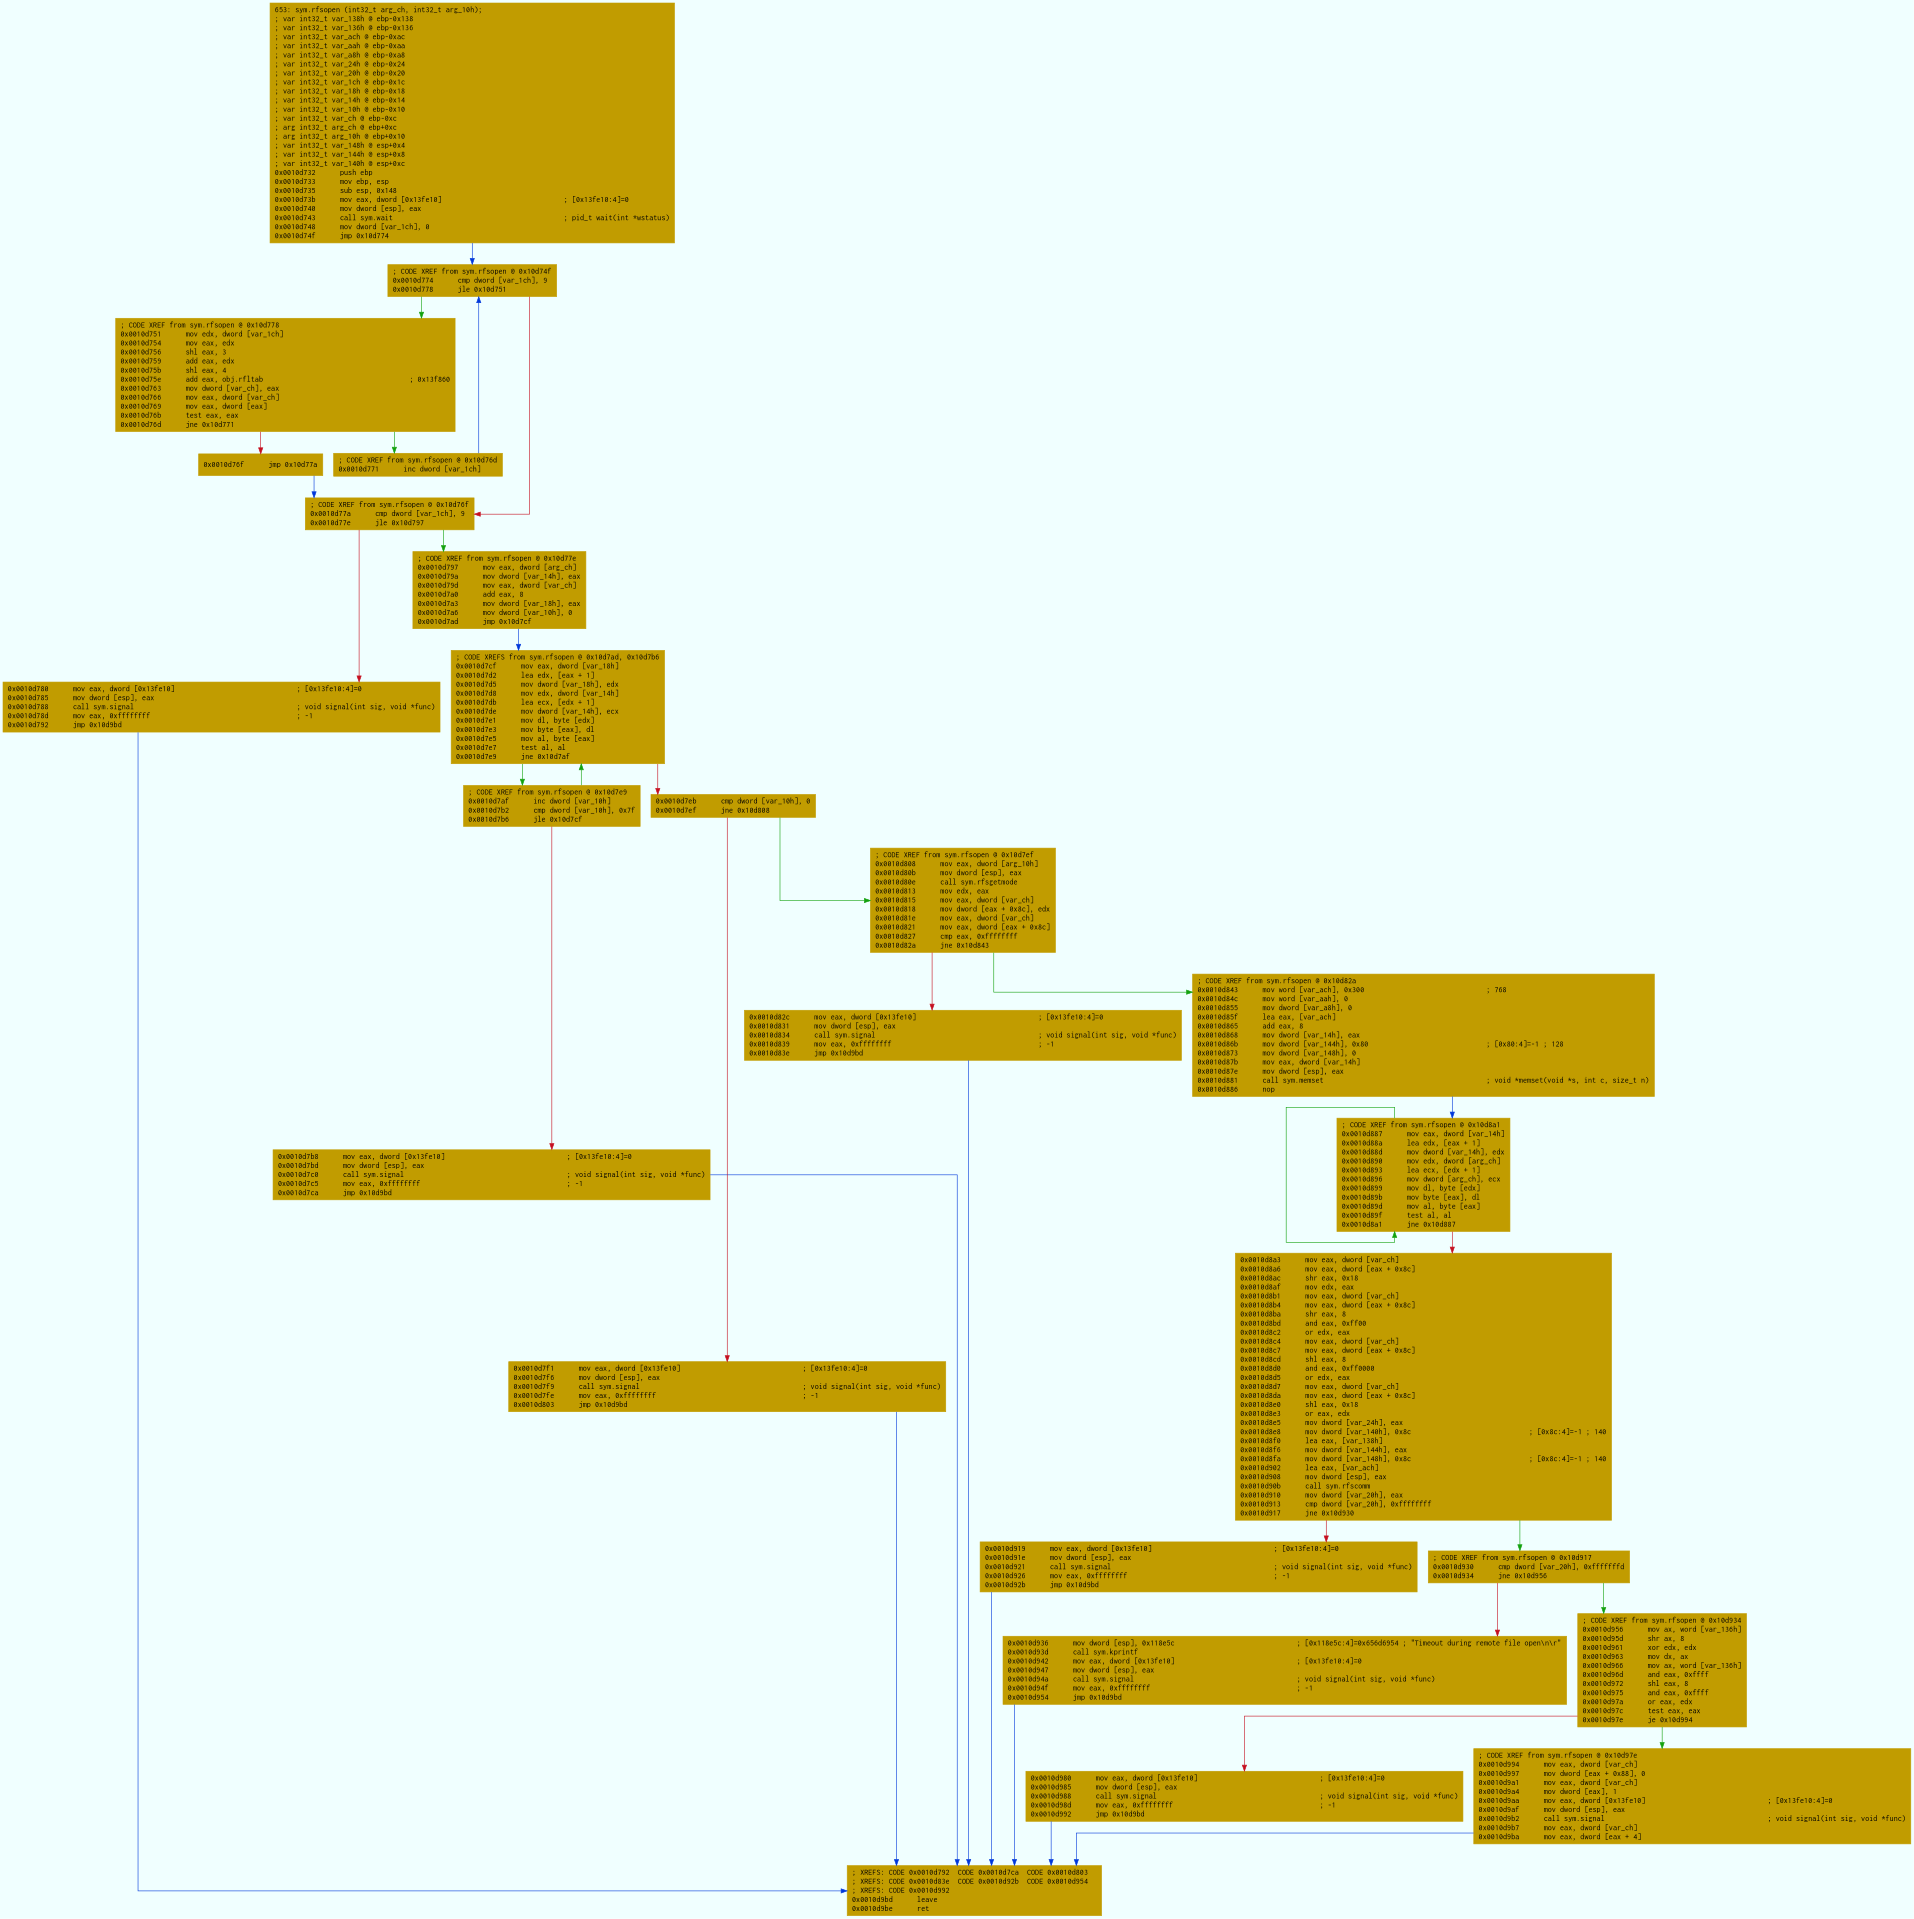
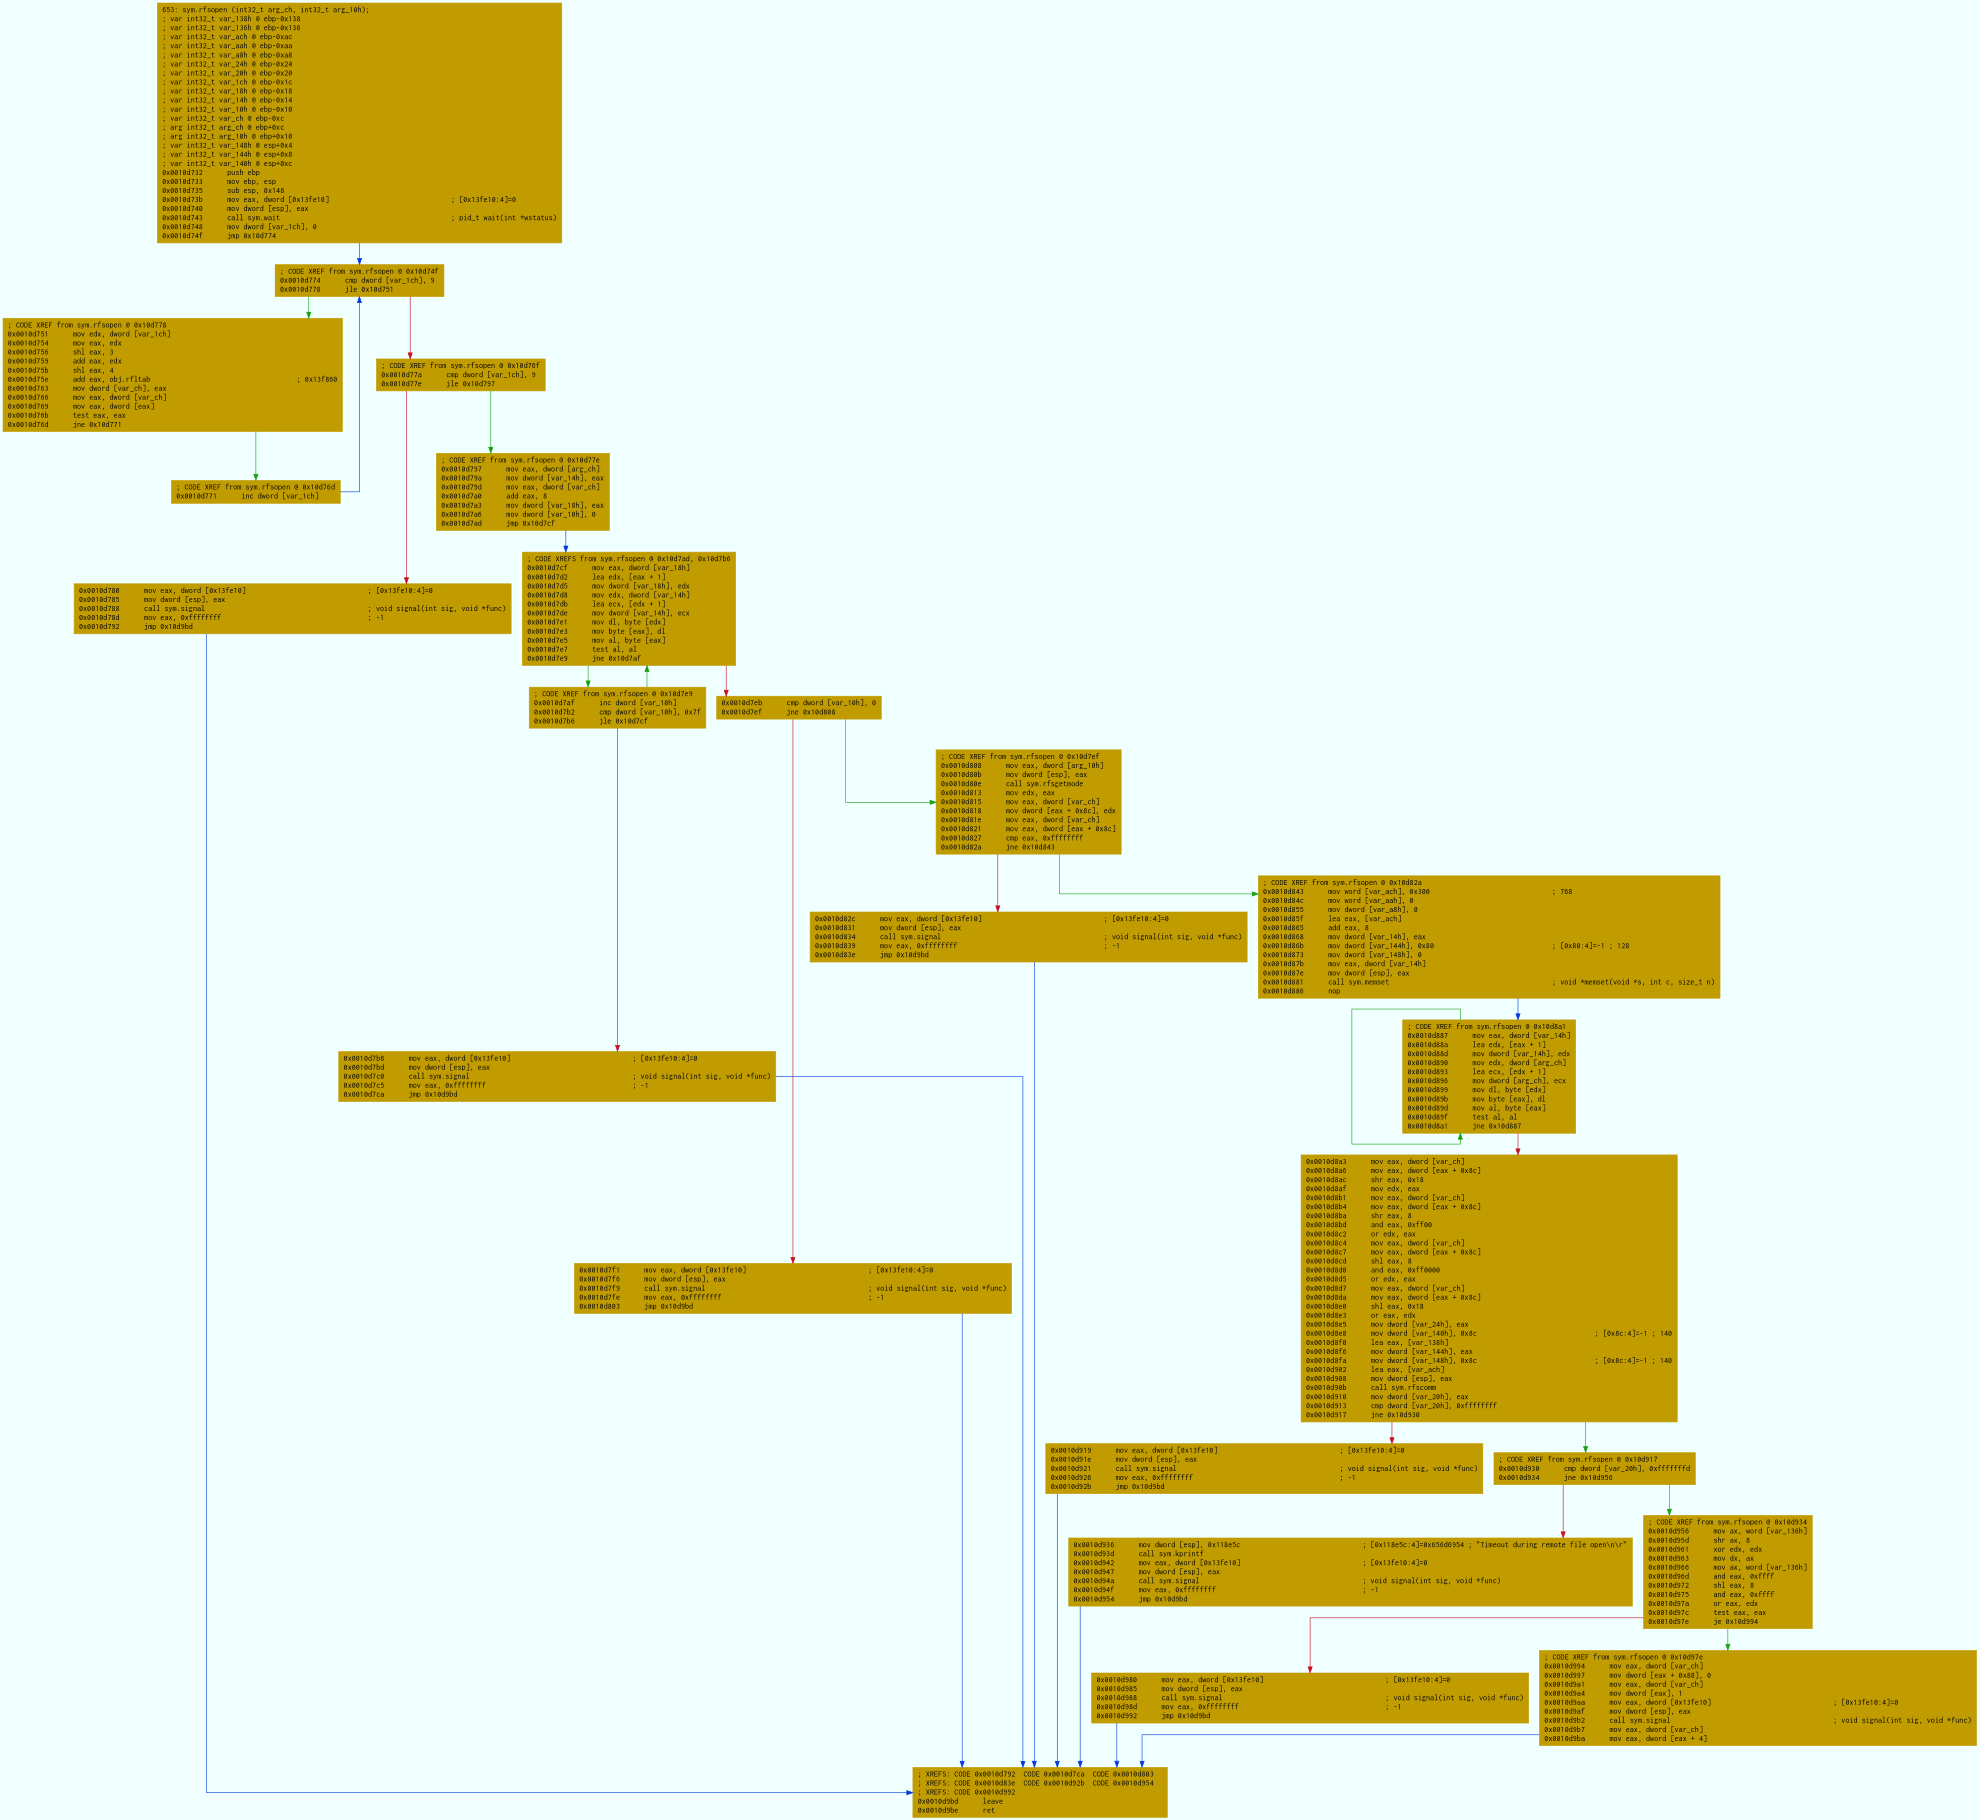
(261, 465) -> none
